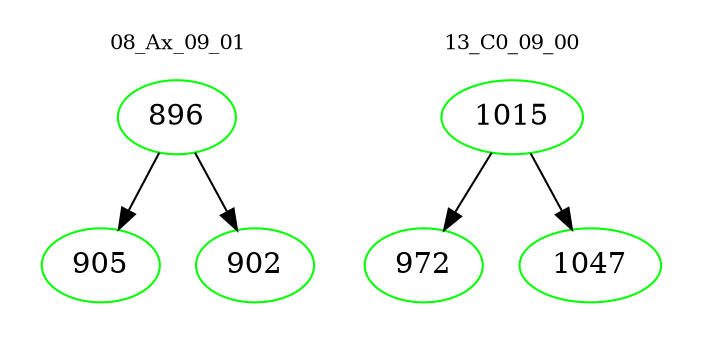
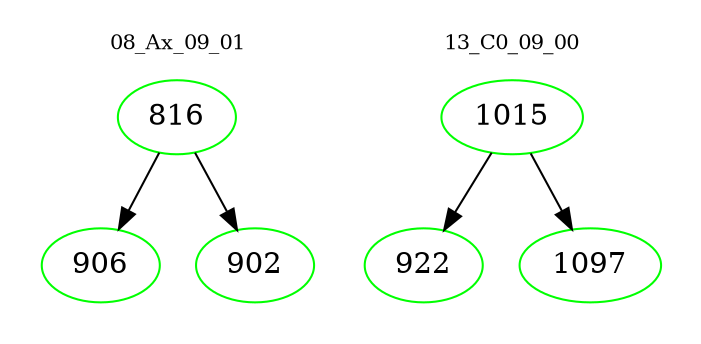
(177, 117) -> (177, 117)
(101, 265) -> (101, 265)
(424, 265) -> (424, 265)
(590, 265) -> (590, 265)
